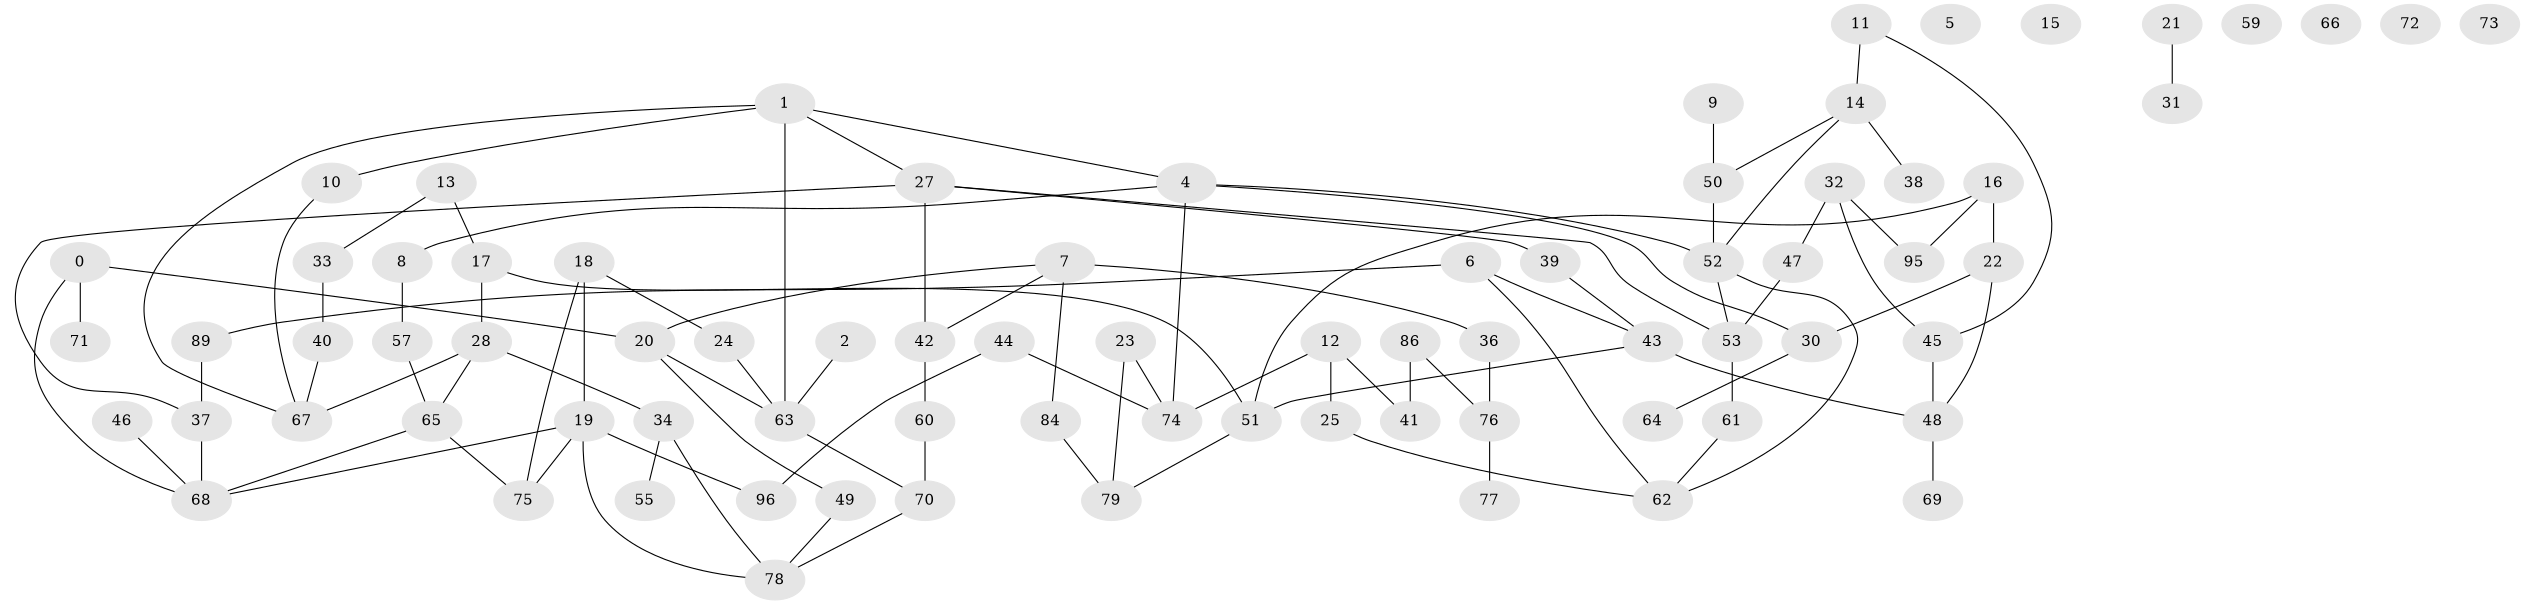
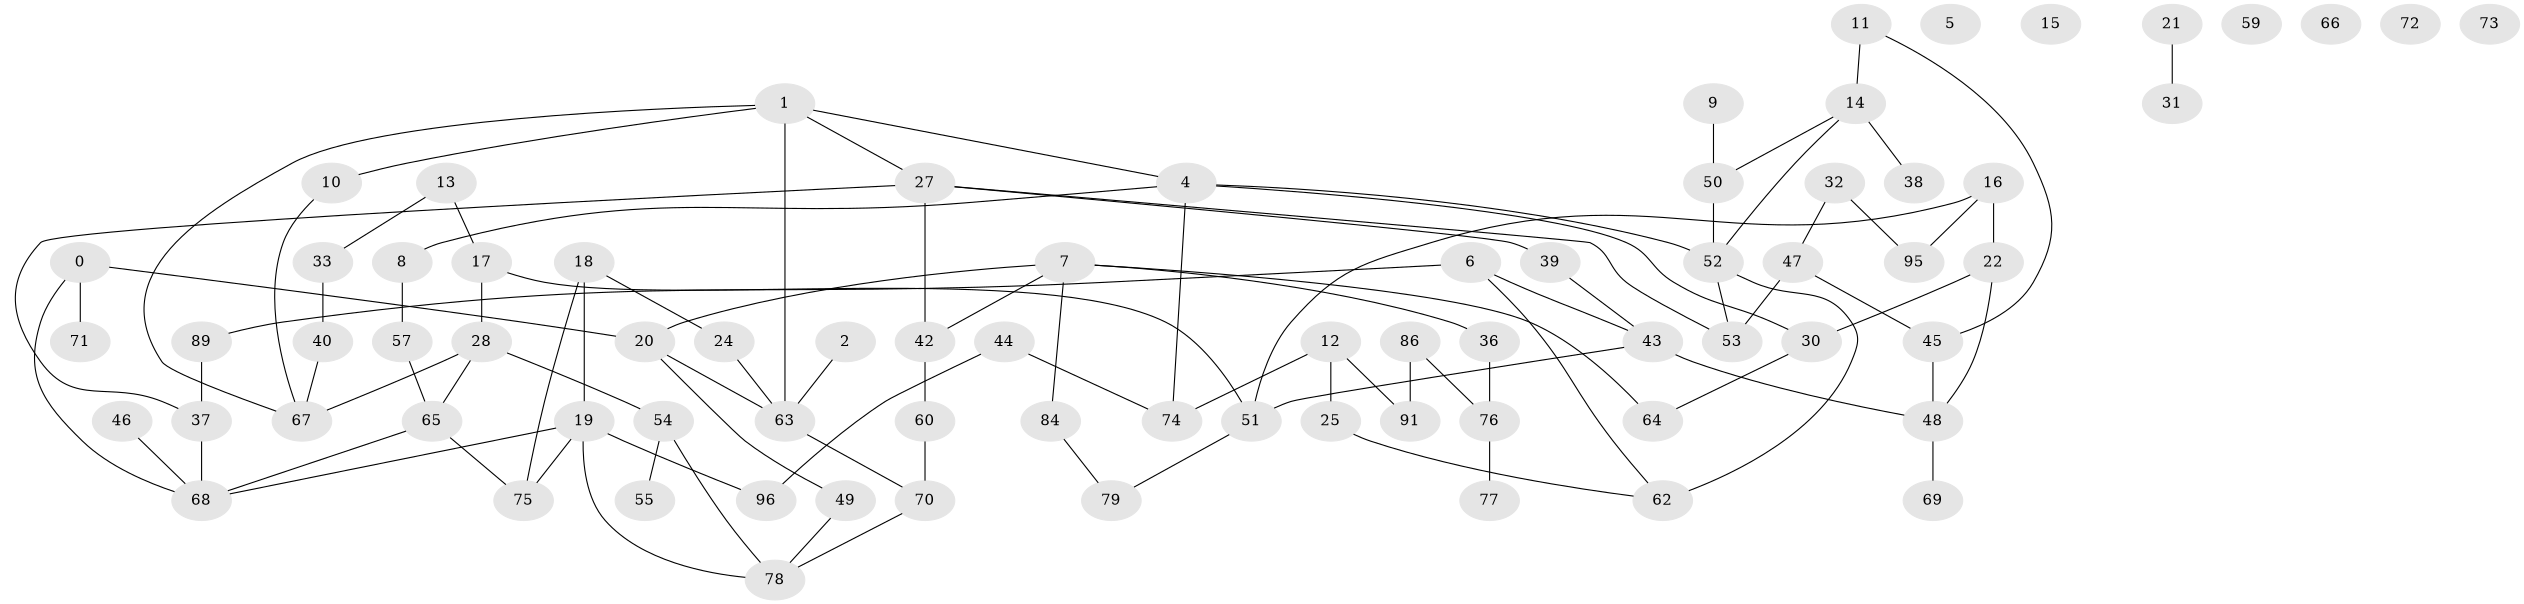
(1867, 271) -> (1863, 302)
none -> (1382, 291)
(1126, 342) -> none
(664, 421) -> (664, 421)
(1410, 421) -> (1410, 421)
(1732, 421) -> none
